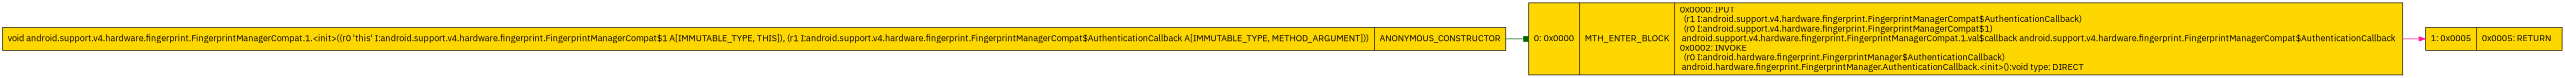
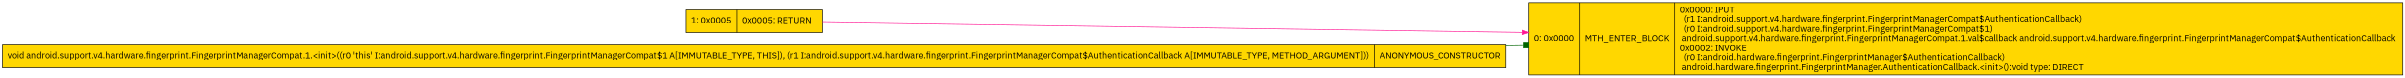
(2411, 39) -> (1172, 27)
